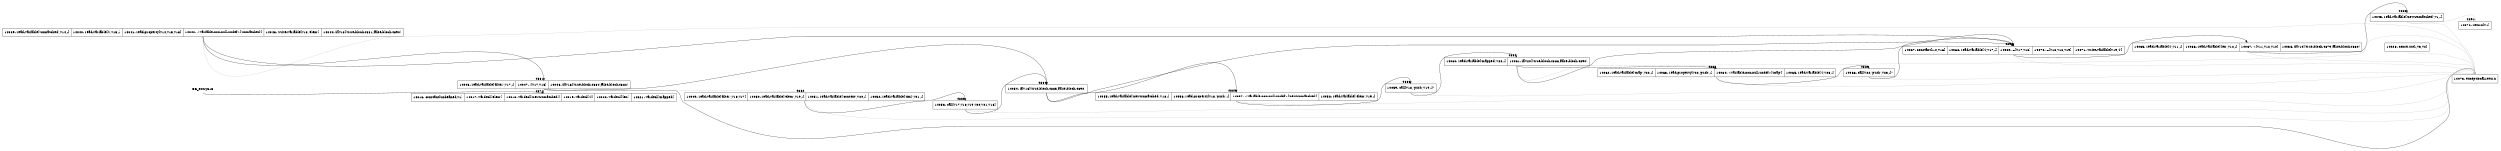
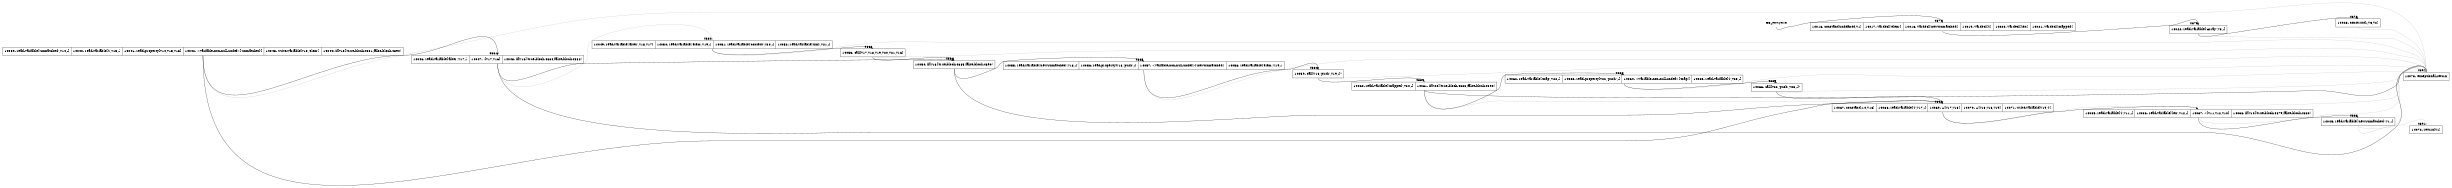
none -> (2198, 30)
(1759, 51) -> (1676, 101)
(2003, 63) -> (1957, 96)
